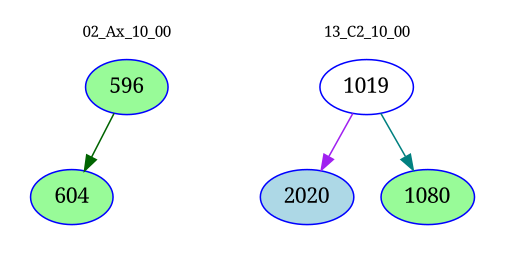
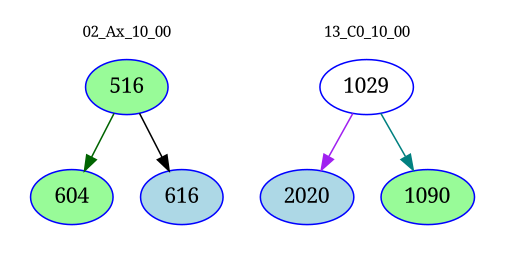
(367, 33) -> (367, 33)
(127, 87) -> (127, 87)
(367, 87) -> (367, 87)
none -> (182, 197)
(428, 197) -> (428, 197)
